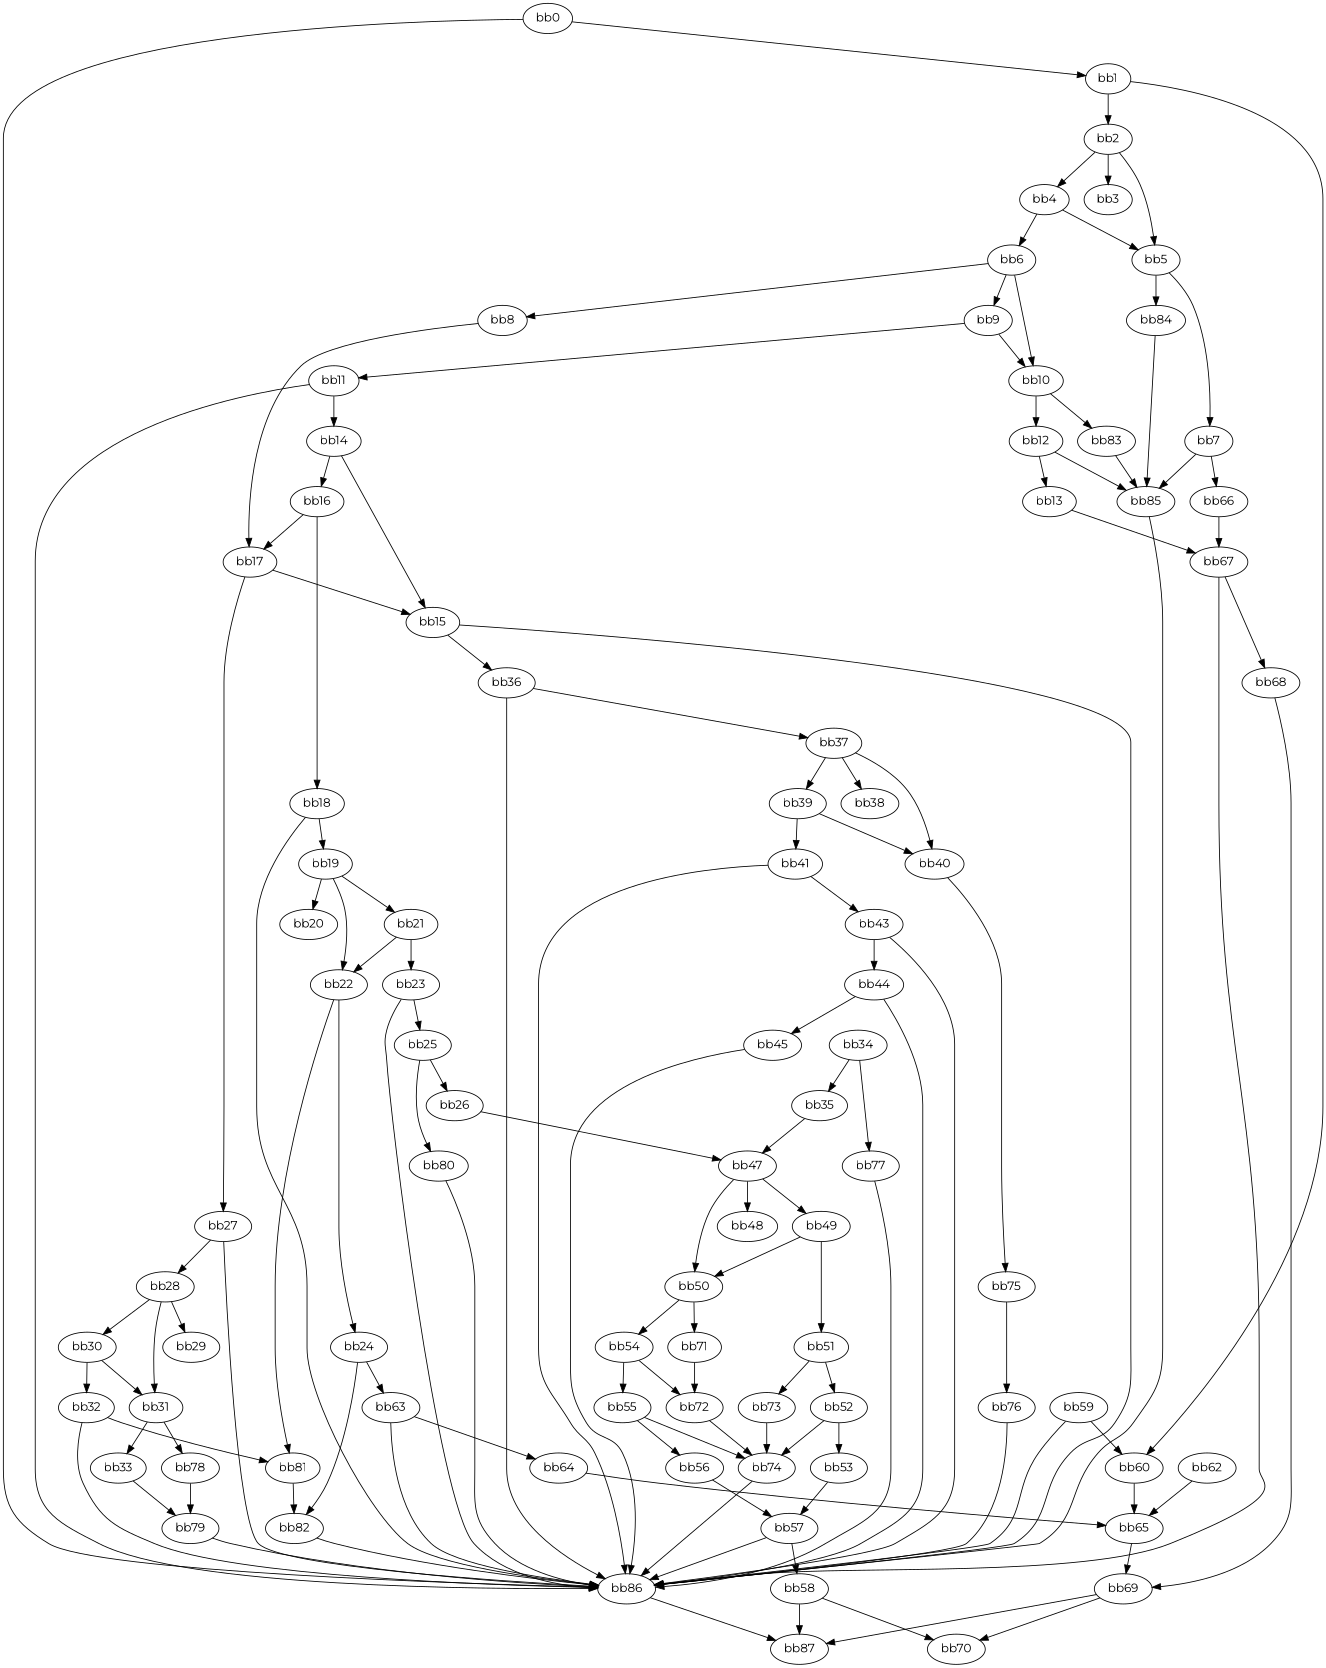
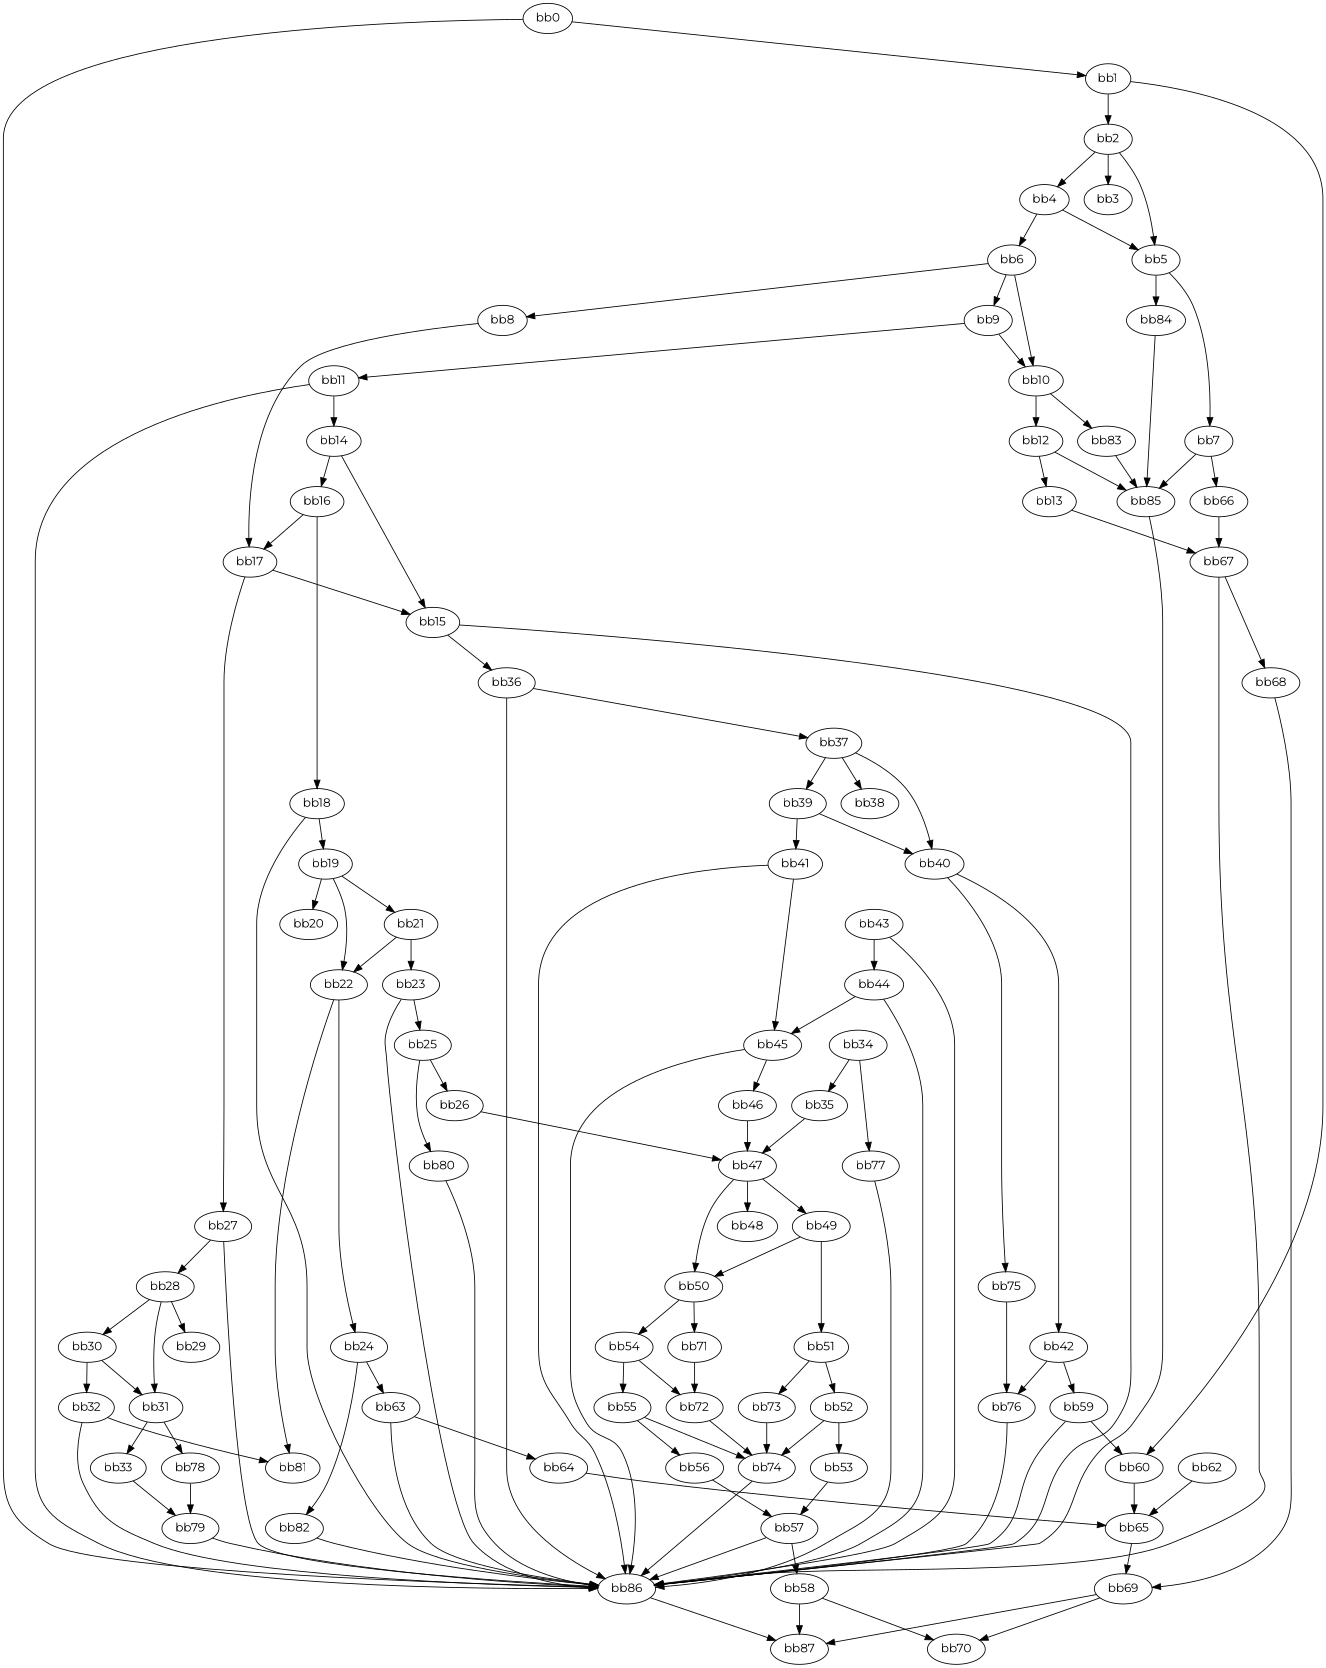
(831, 892) -> (784, 950)
none -> (747, 1106)
none -> (1059, 1347)
(293, 1494) -> none
